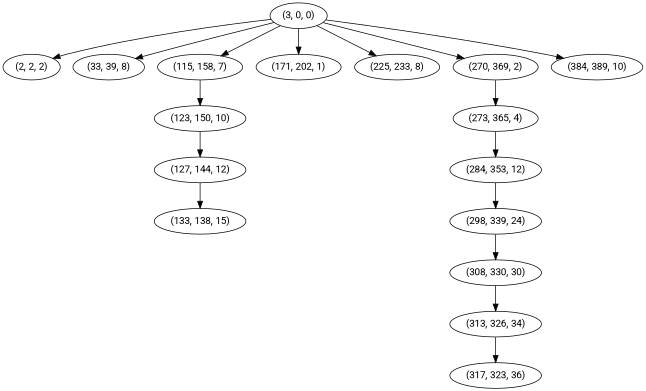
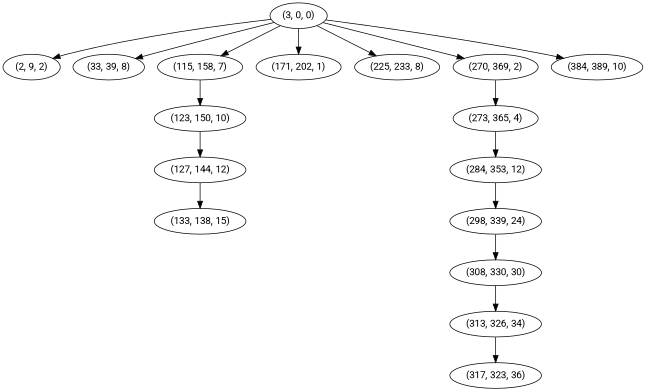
(32, 67) -> (32, 67)
